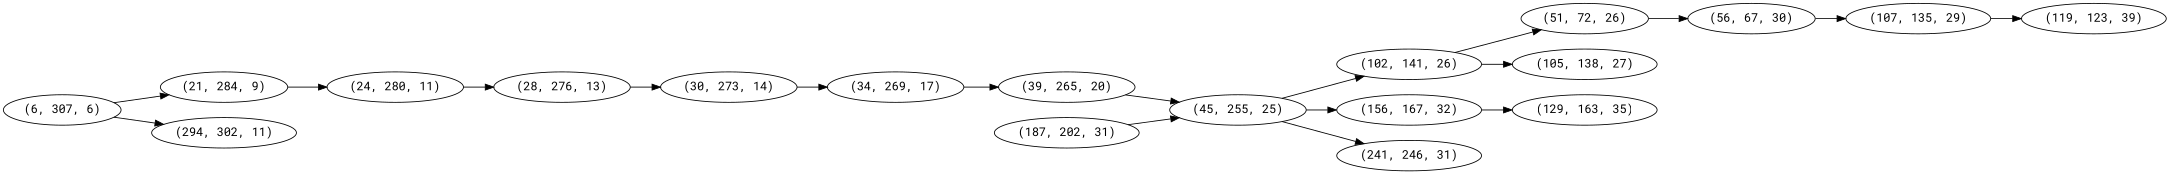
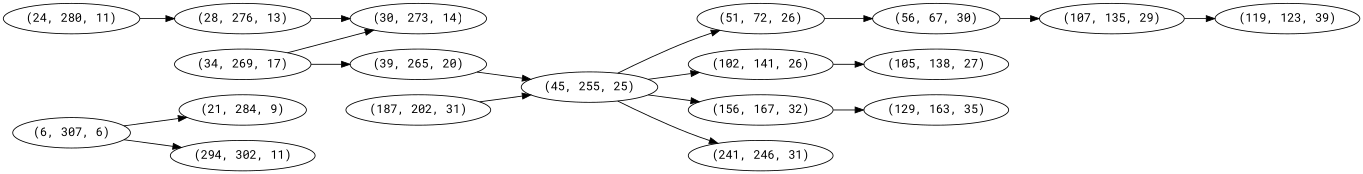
(1494, 42) -> (664, 52)
(303, 87) -> none
(808, 87) -> (326, 43)
